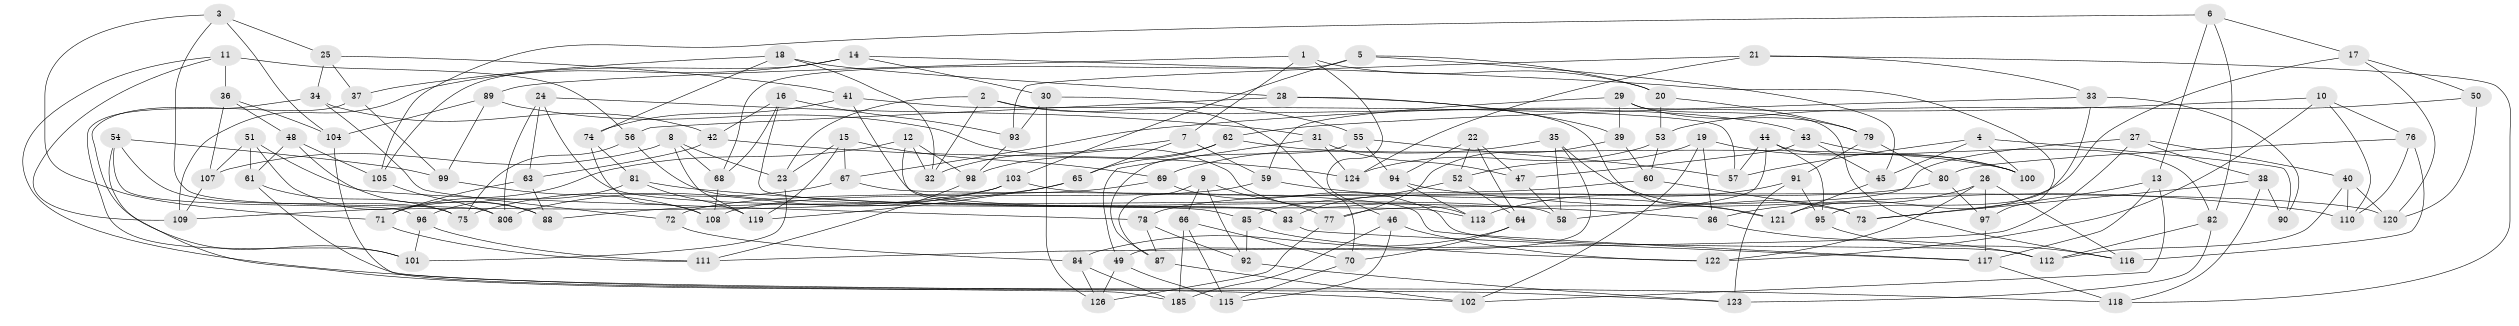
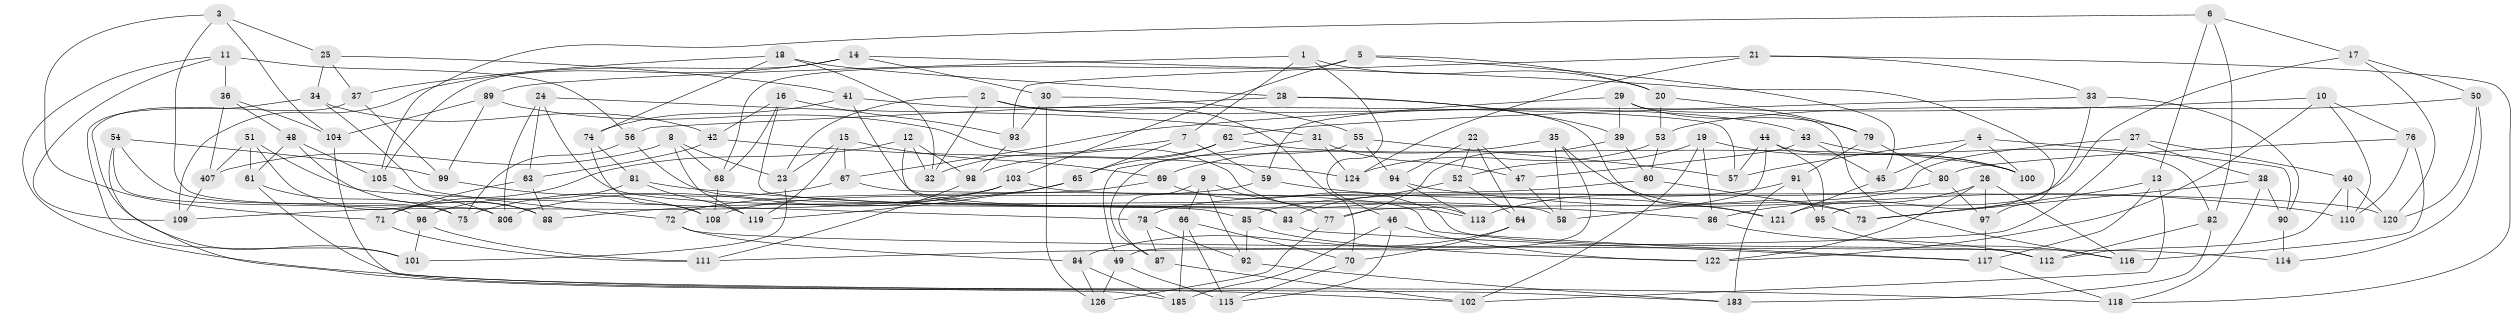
(208, 179) -> (208, 179)
none -> (2283, 262)
(1735, 303) -> (1735, 303)
